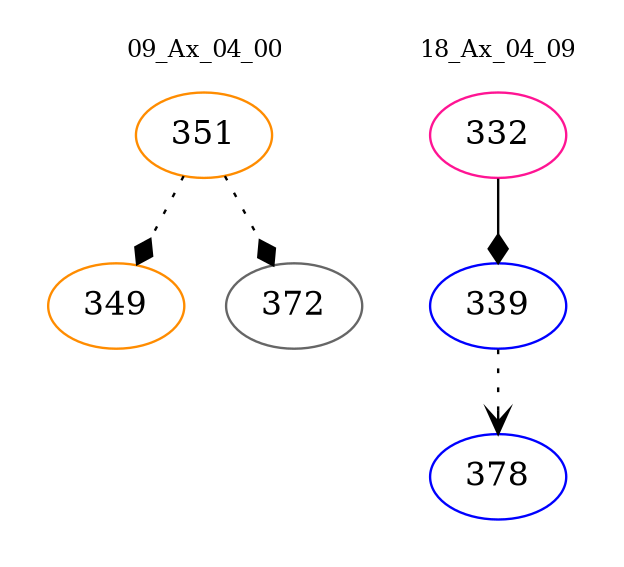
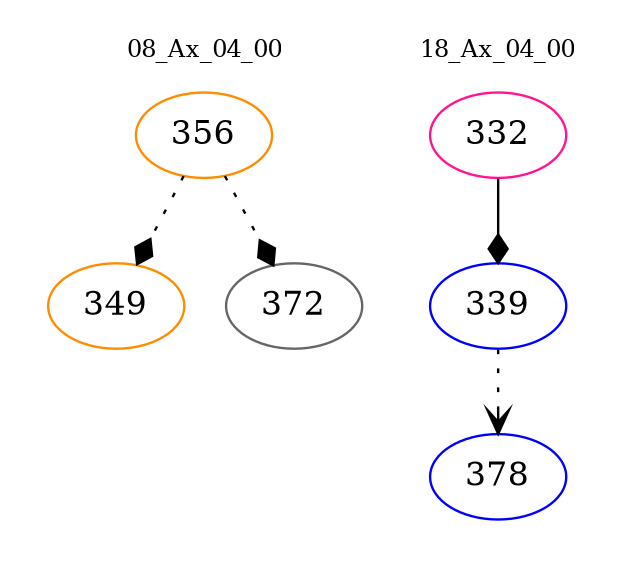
(205, 51) -> (205, 51)
(498, 51) -> (498, 51)
(204, 135) -> (204, 135)
